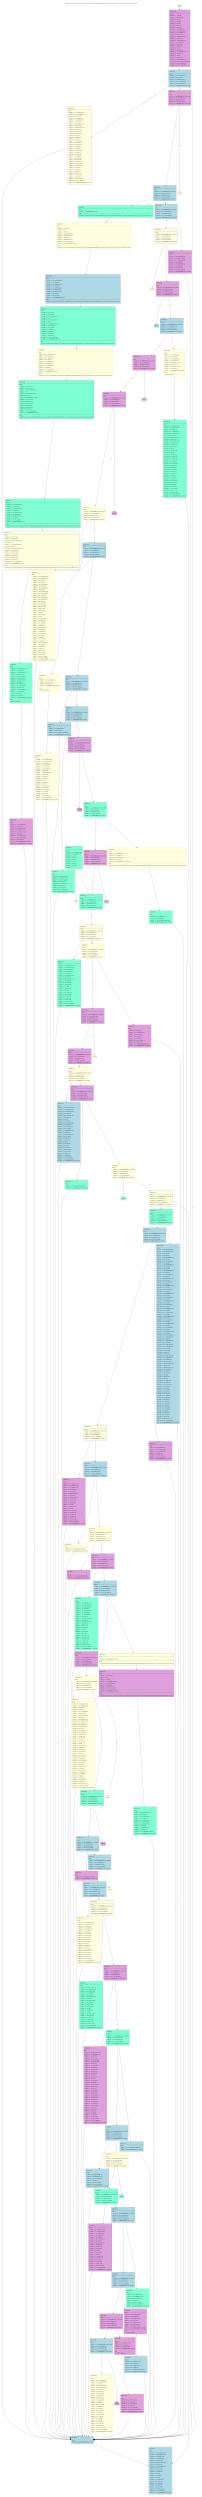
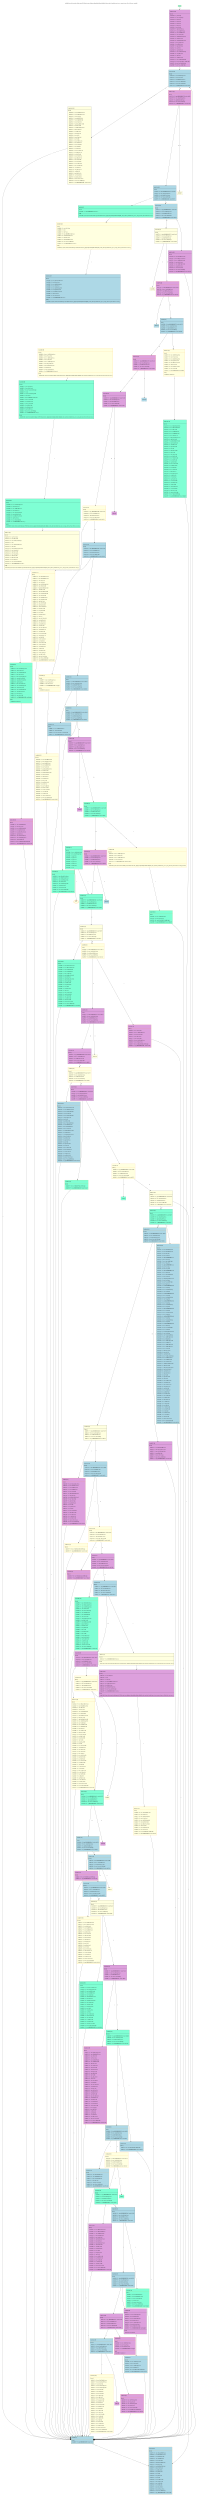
(78, 326) -> none
(145, 1821) -> (145, 1821)
